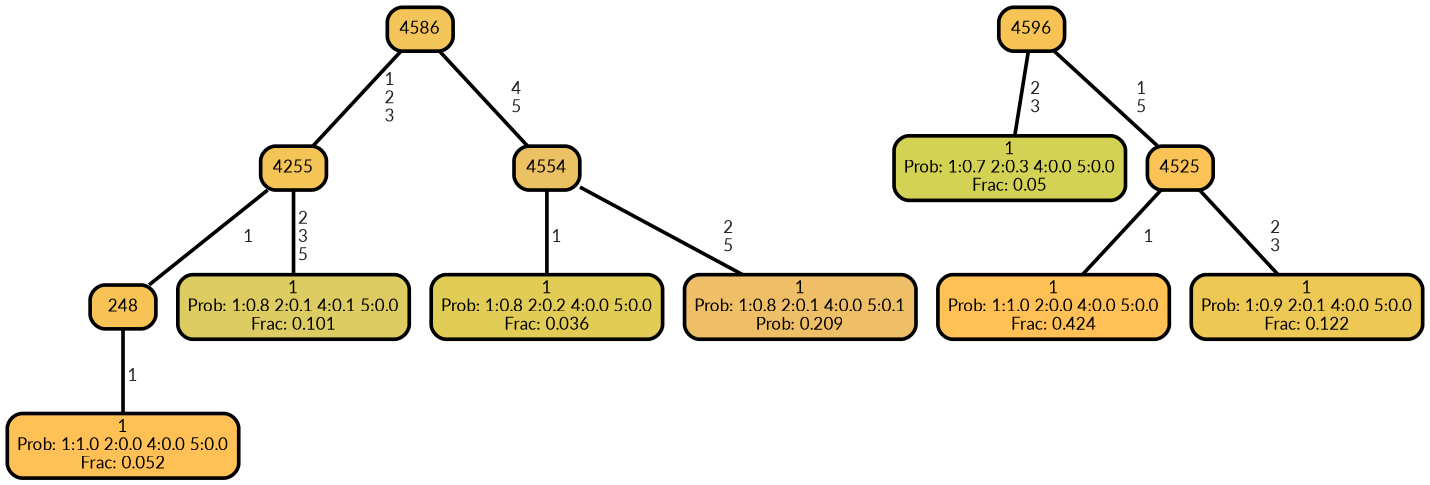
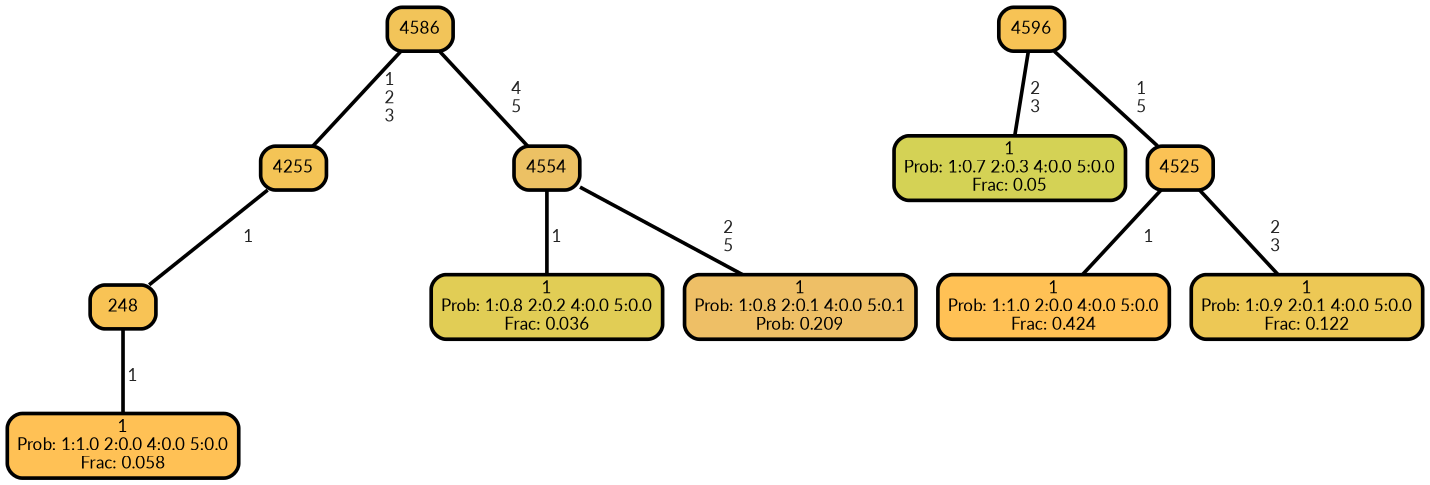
(294, 307) -> none
(123, 446) -> (123, 446)
